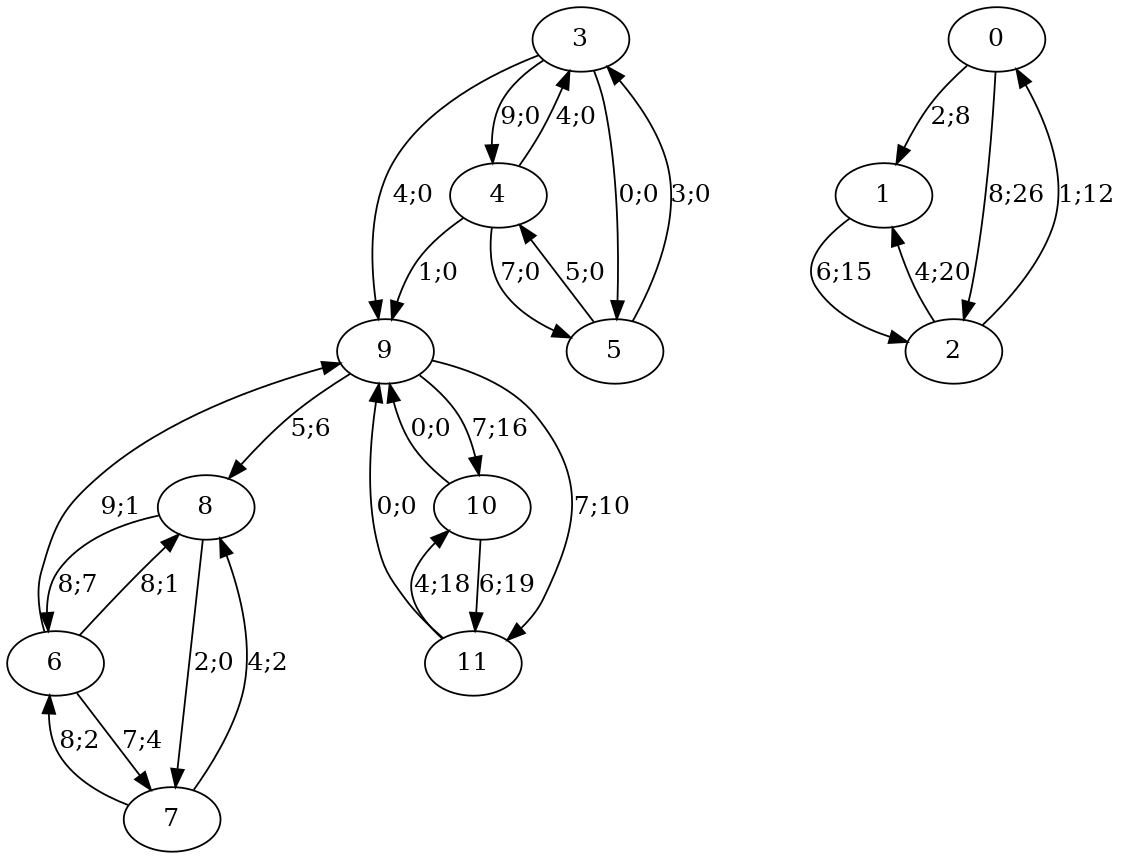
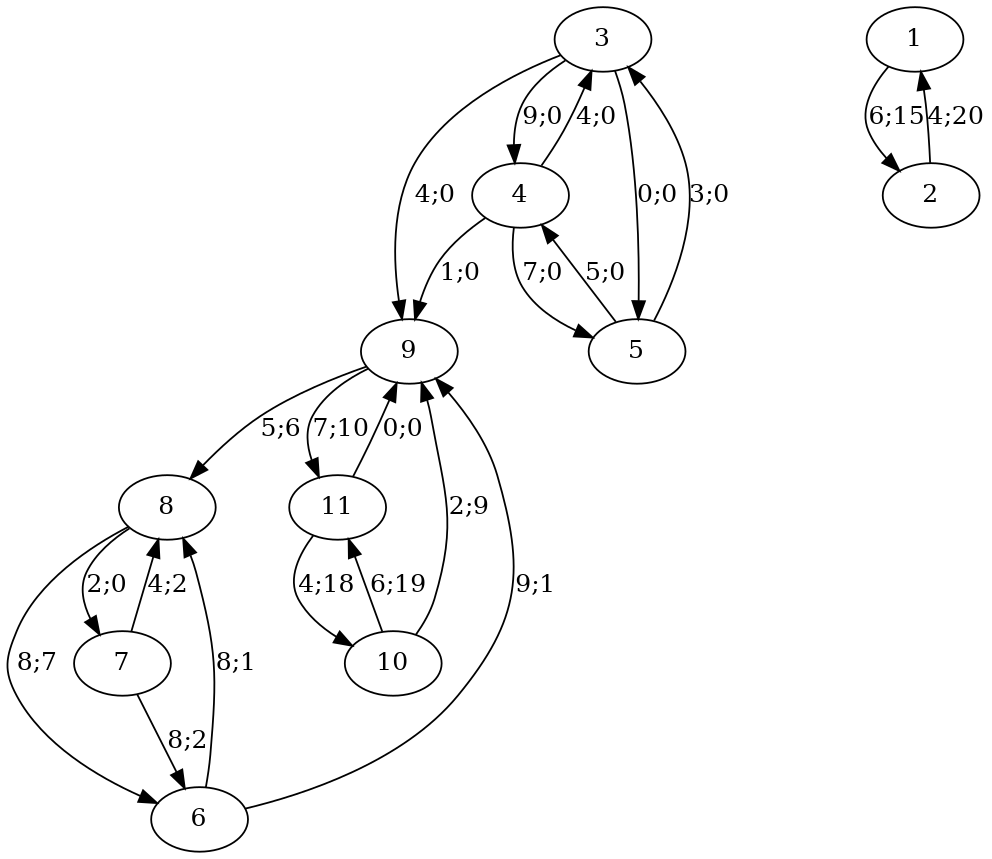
(997, 39) -> none
(456, 411) -> none
(431, 429) -> (469, 507)
(108, 734) -> none
